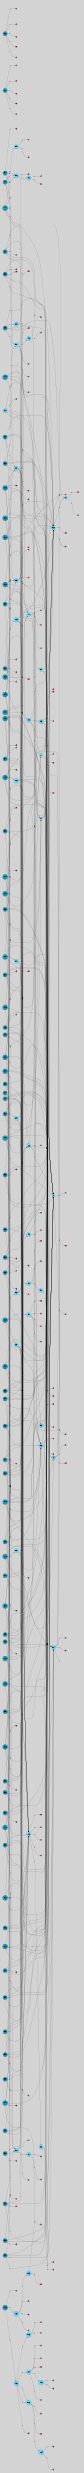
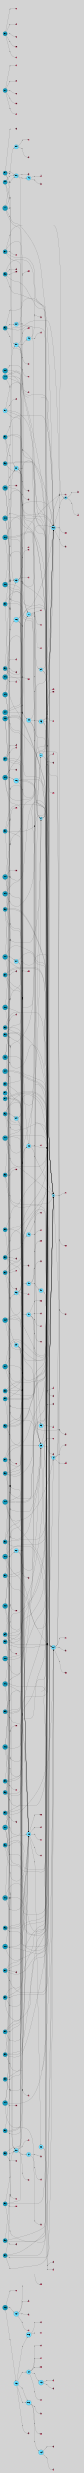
none -> (5, 371)
none -> (66, 1673)
(29, 2273) -> none
